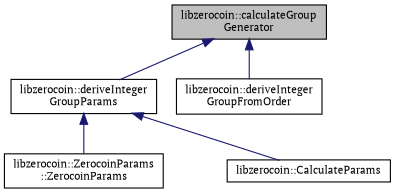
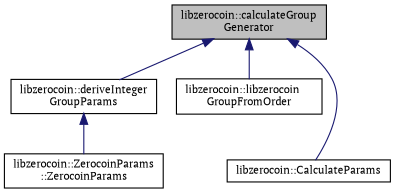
(249, 96) -> (249, 96)
(211, 138) -> (337, 97)
